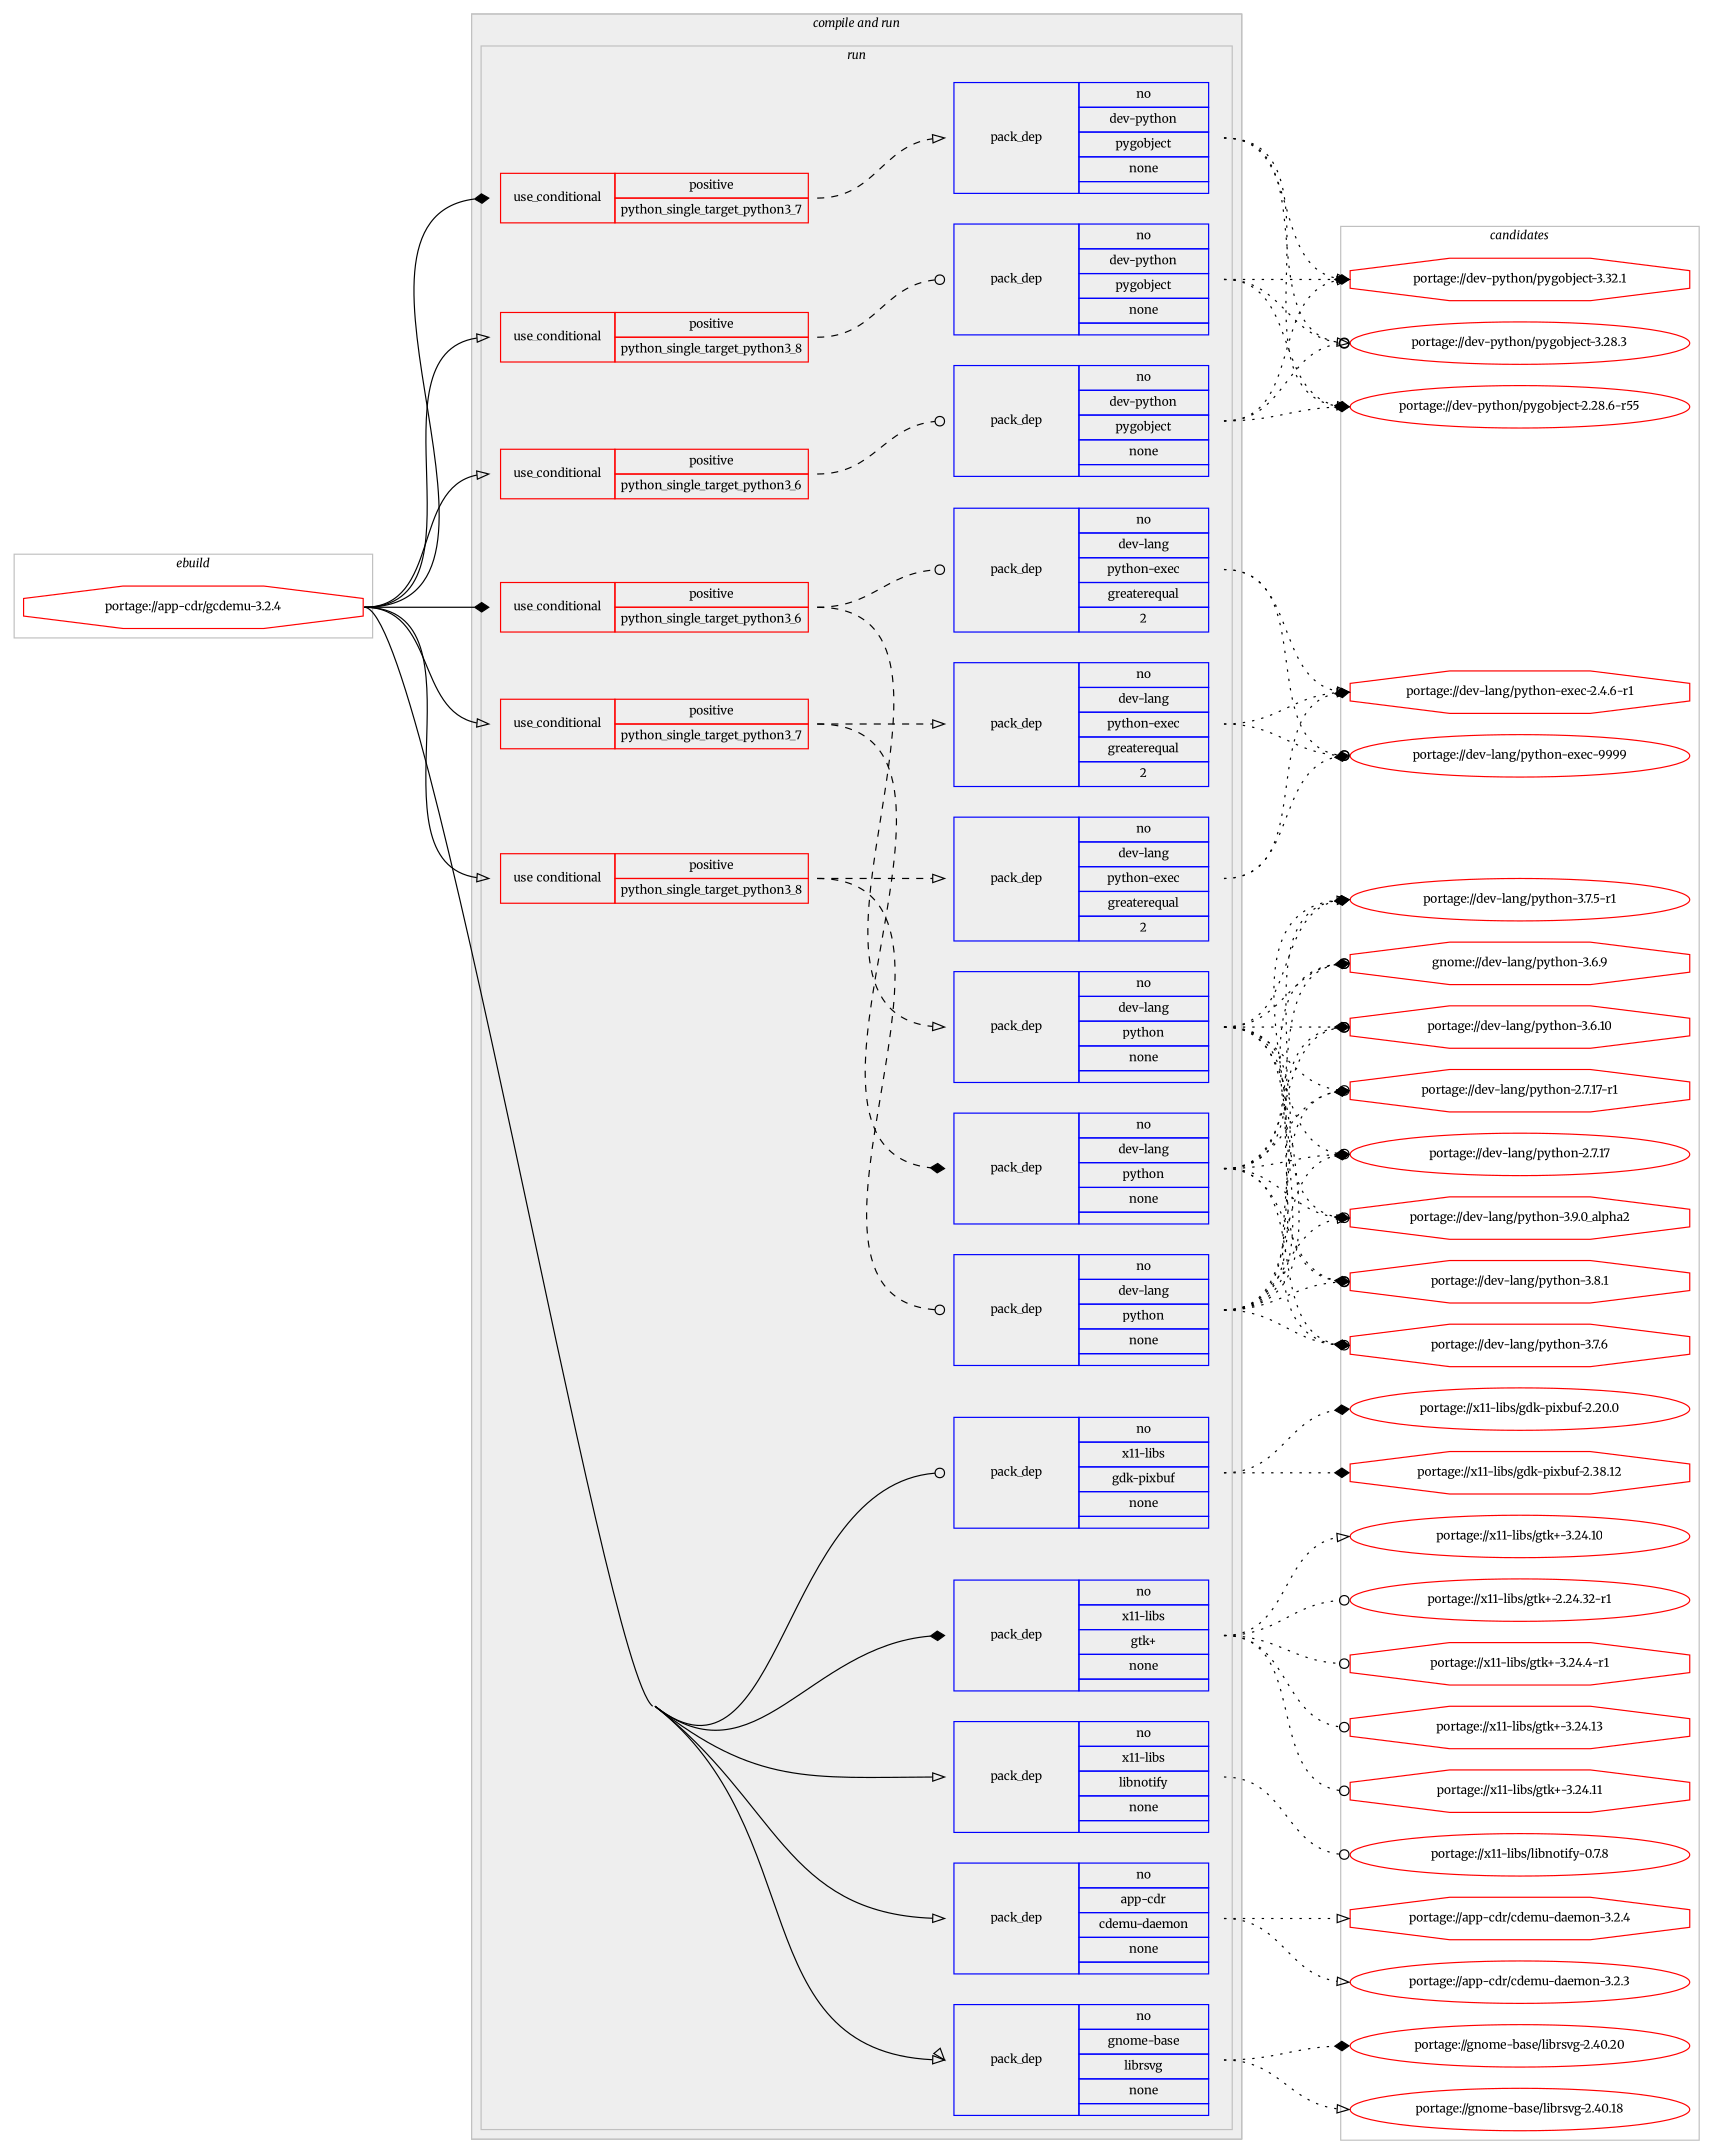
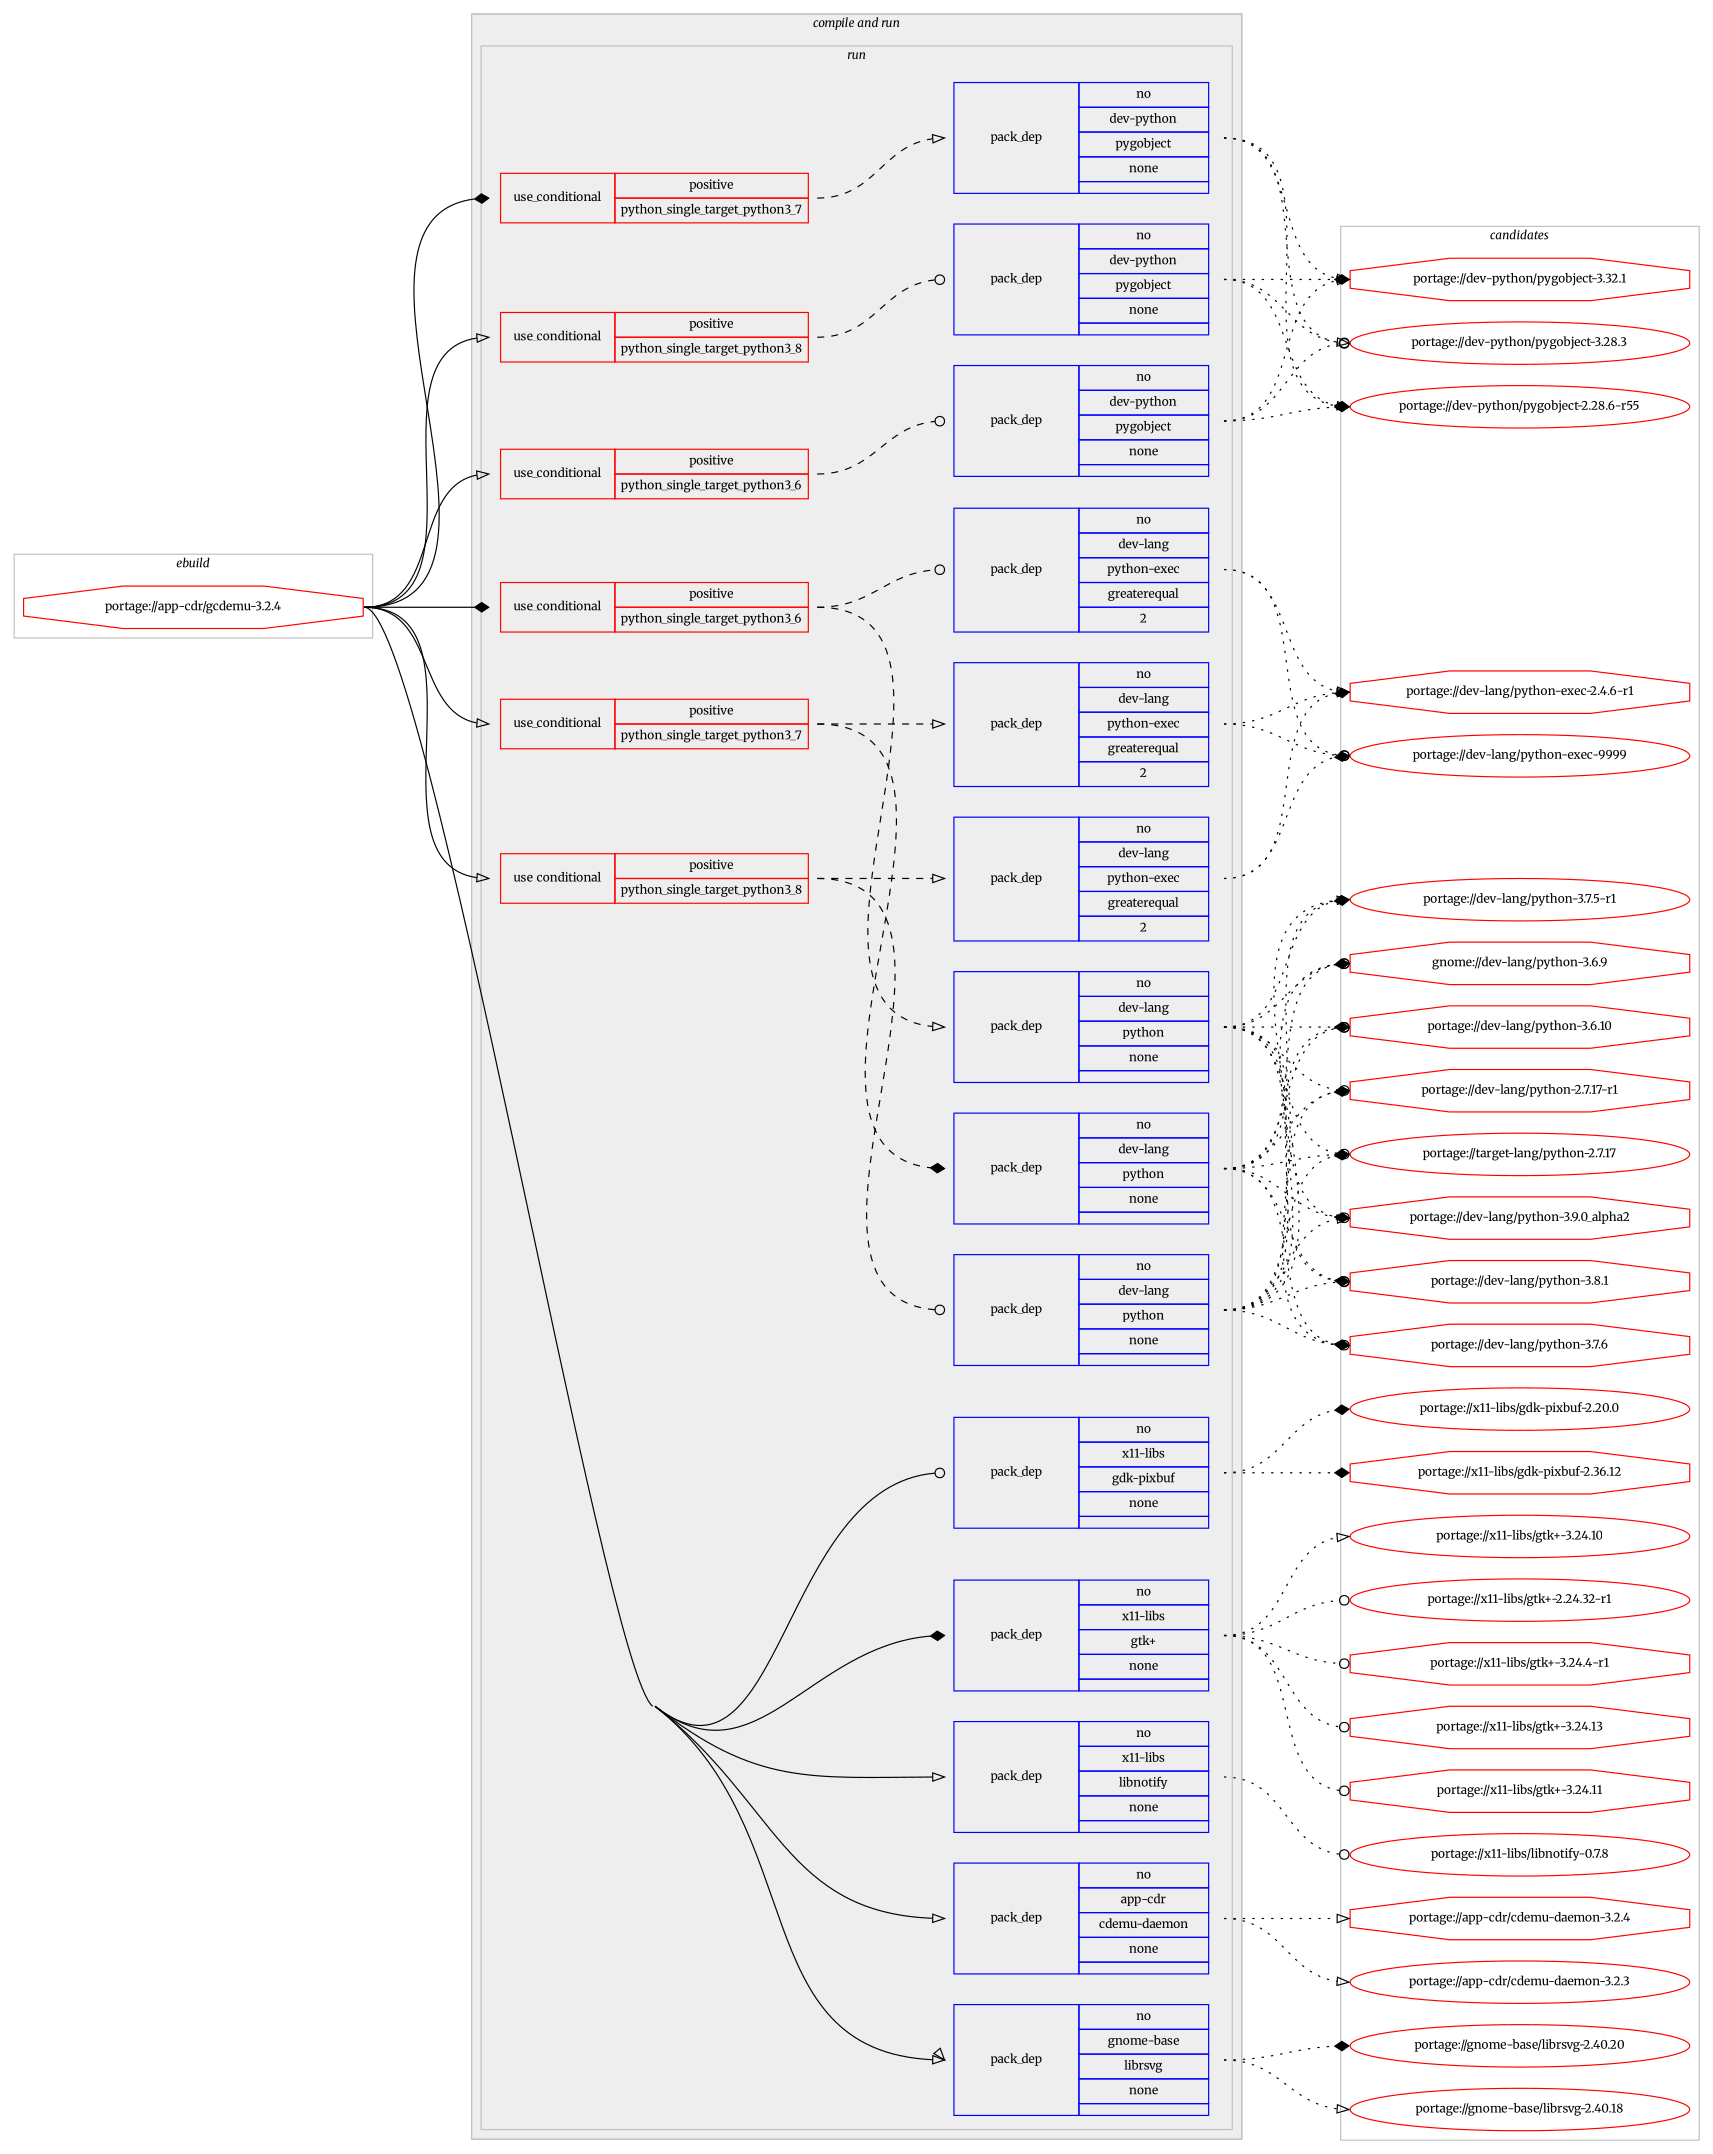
(1520, 1154) -> (1520, 1154)
(1520, 1473) -> (1520, 1473)
